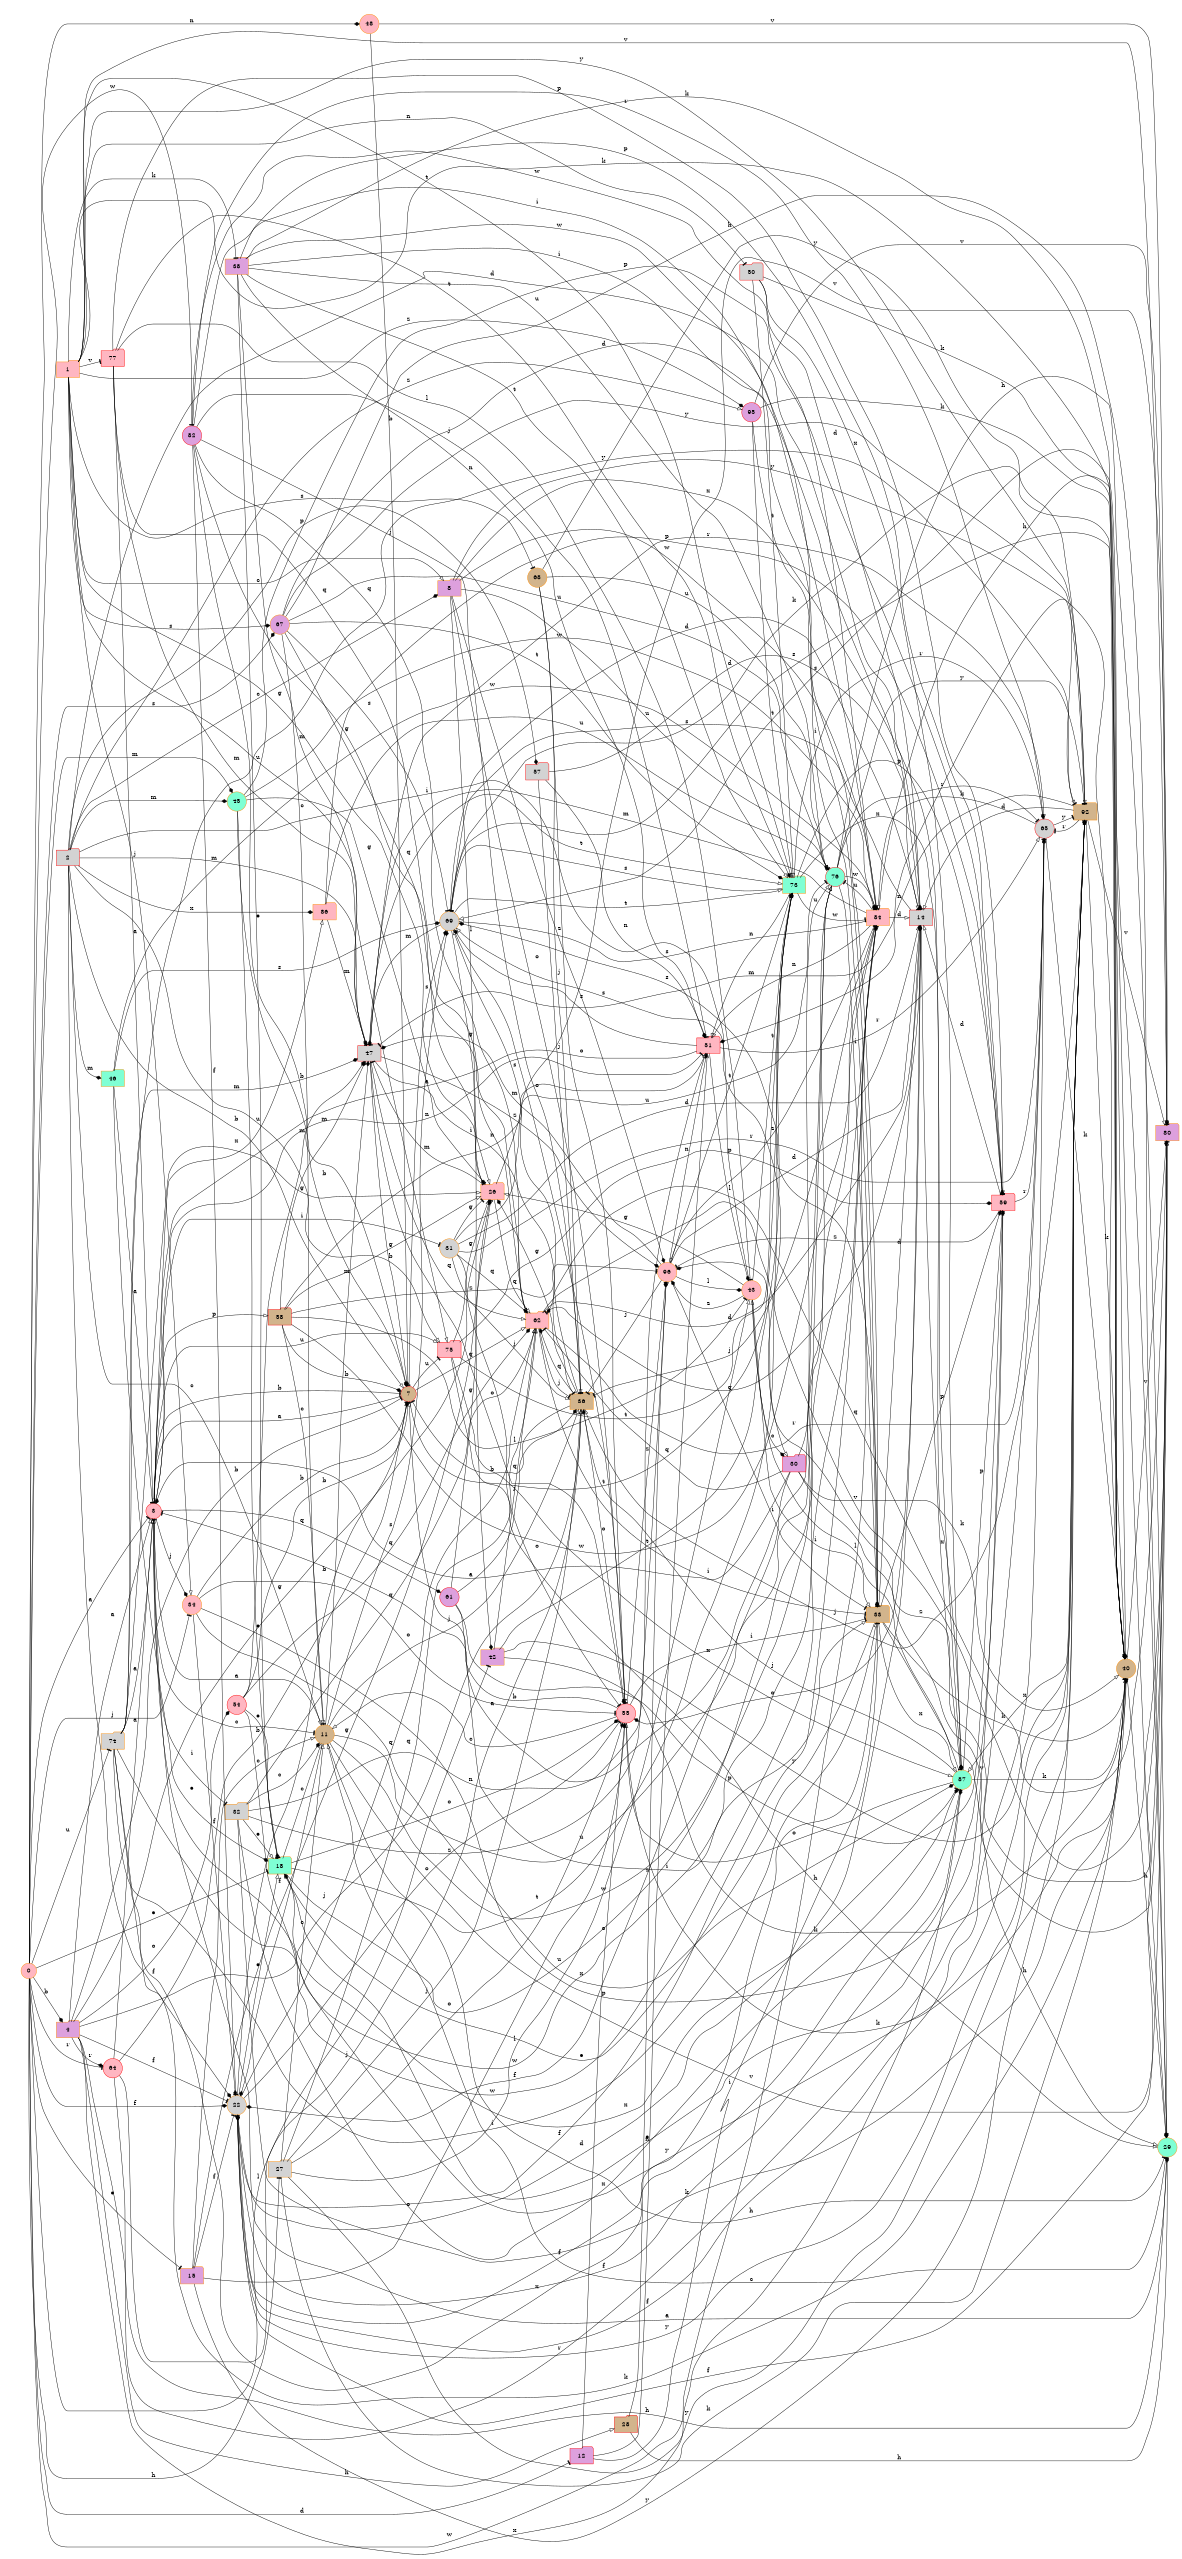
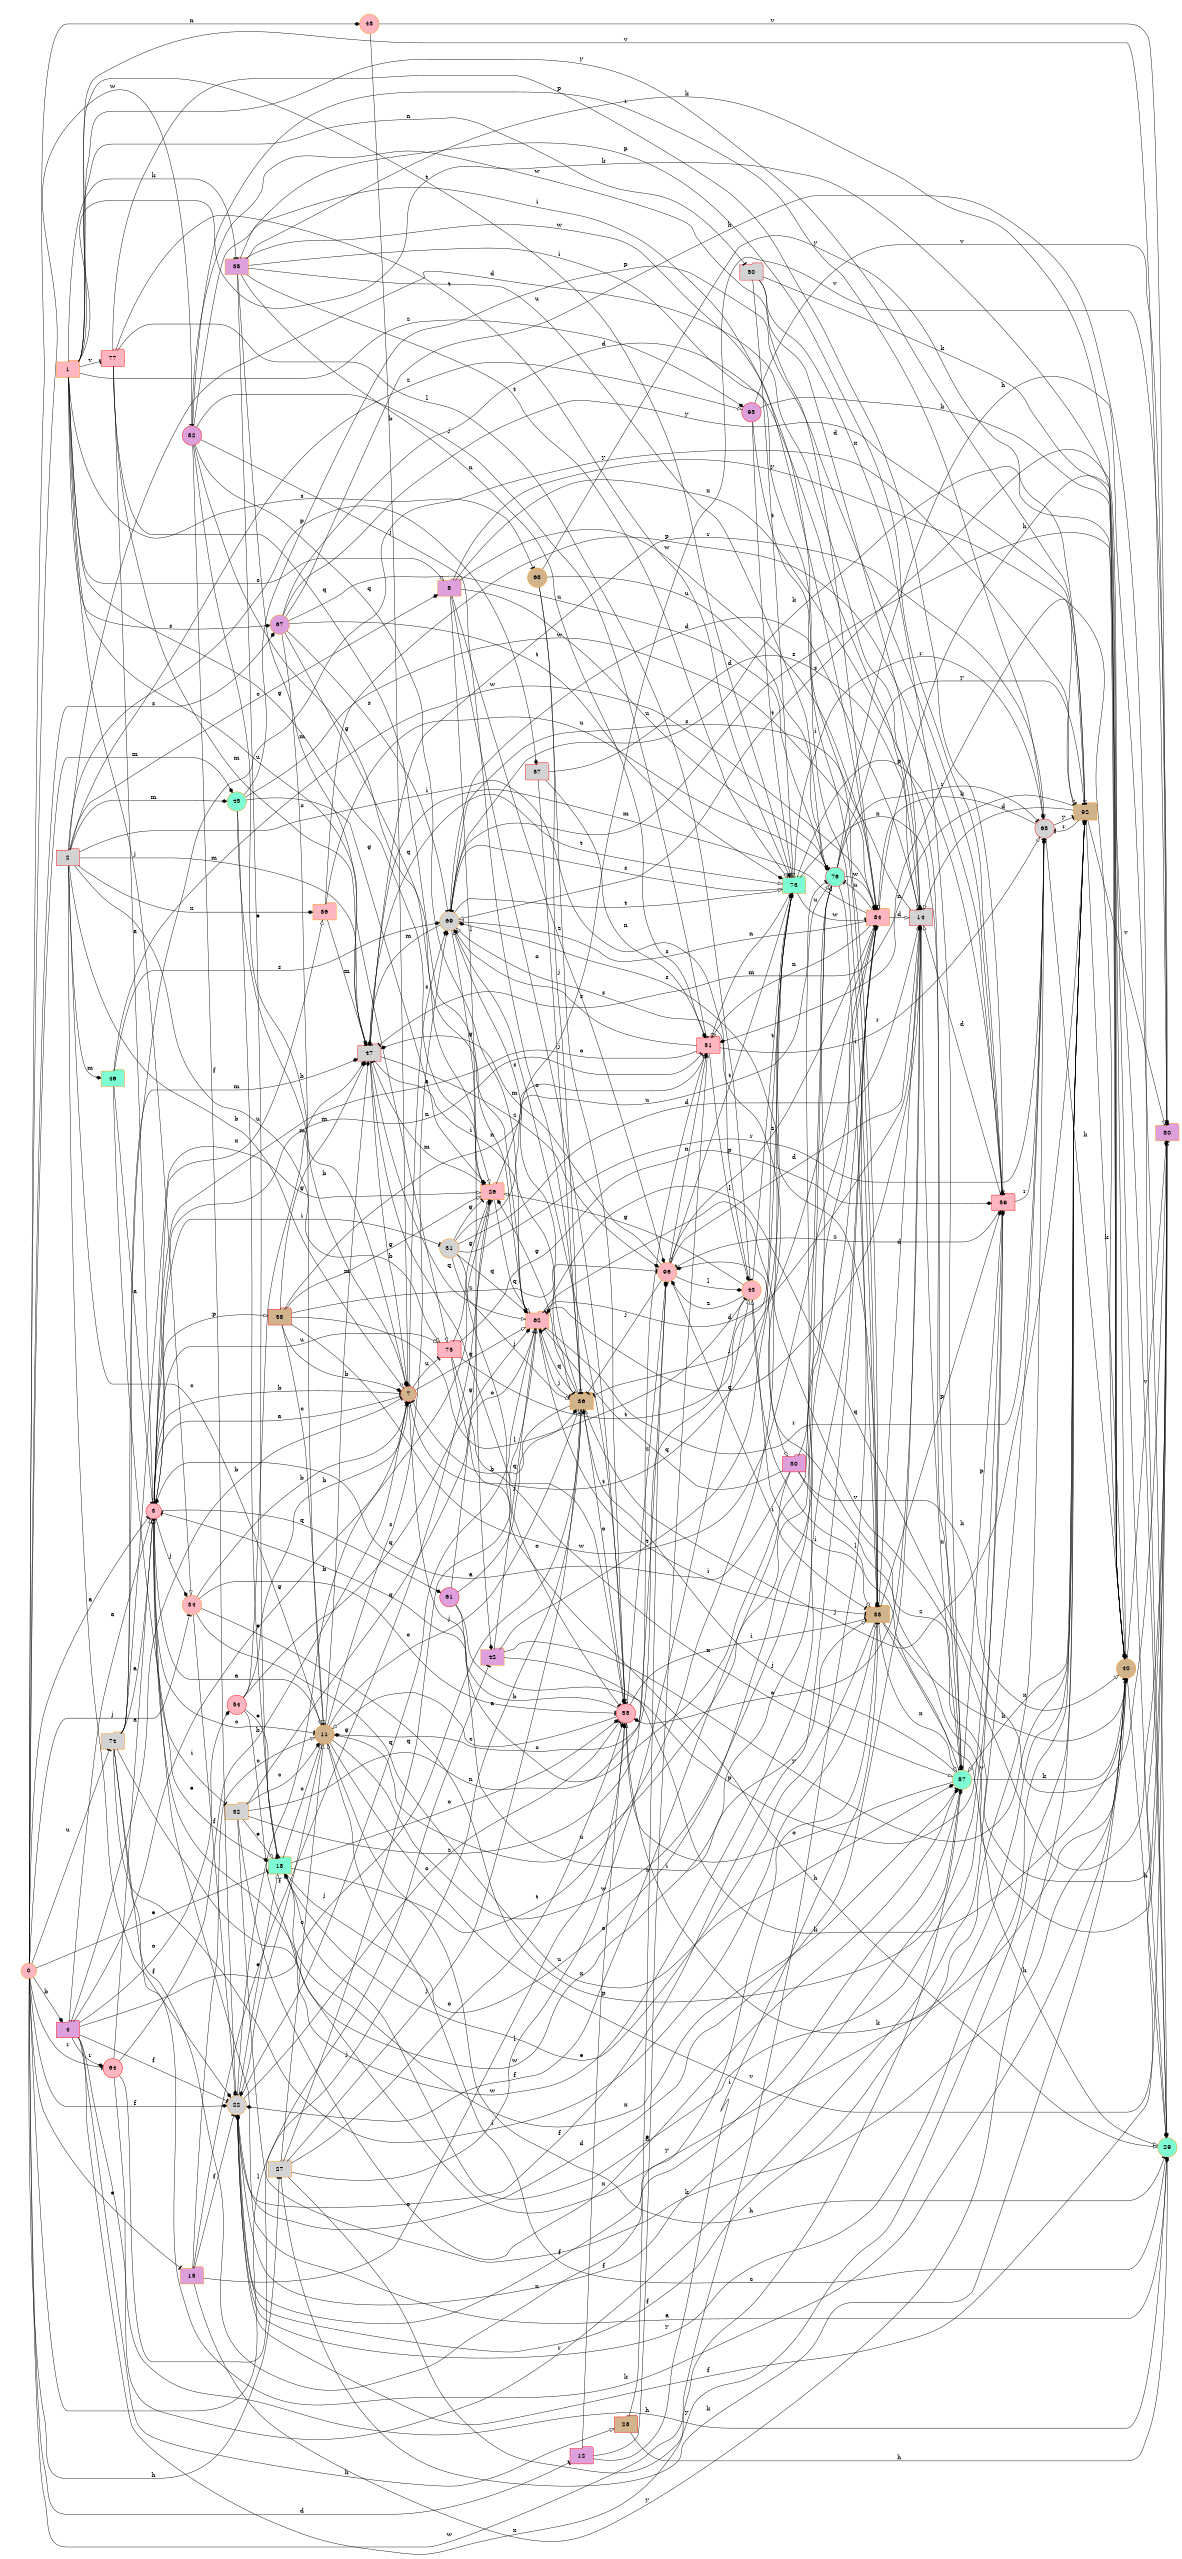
(759, 1379) -> (648, 1651)
(68, 2030) -> (68, 2030)
